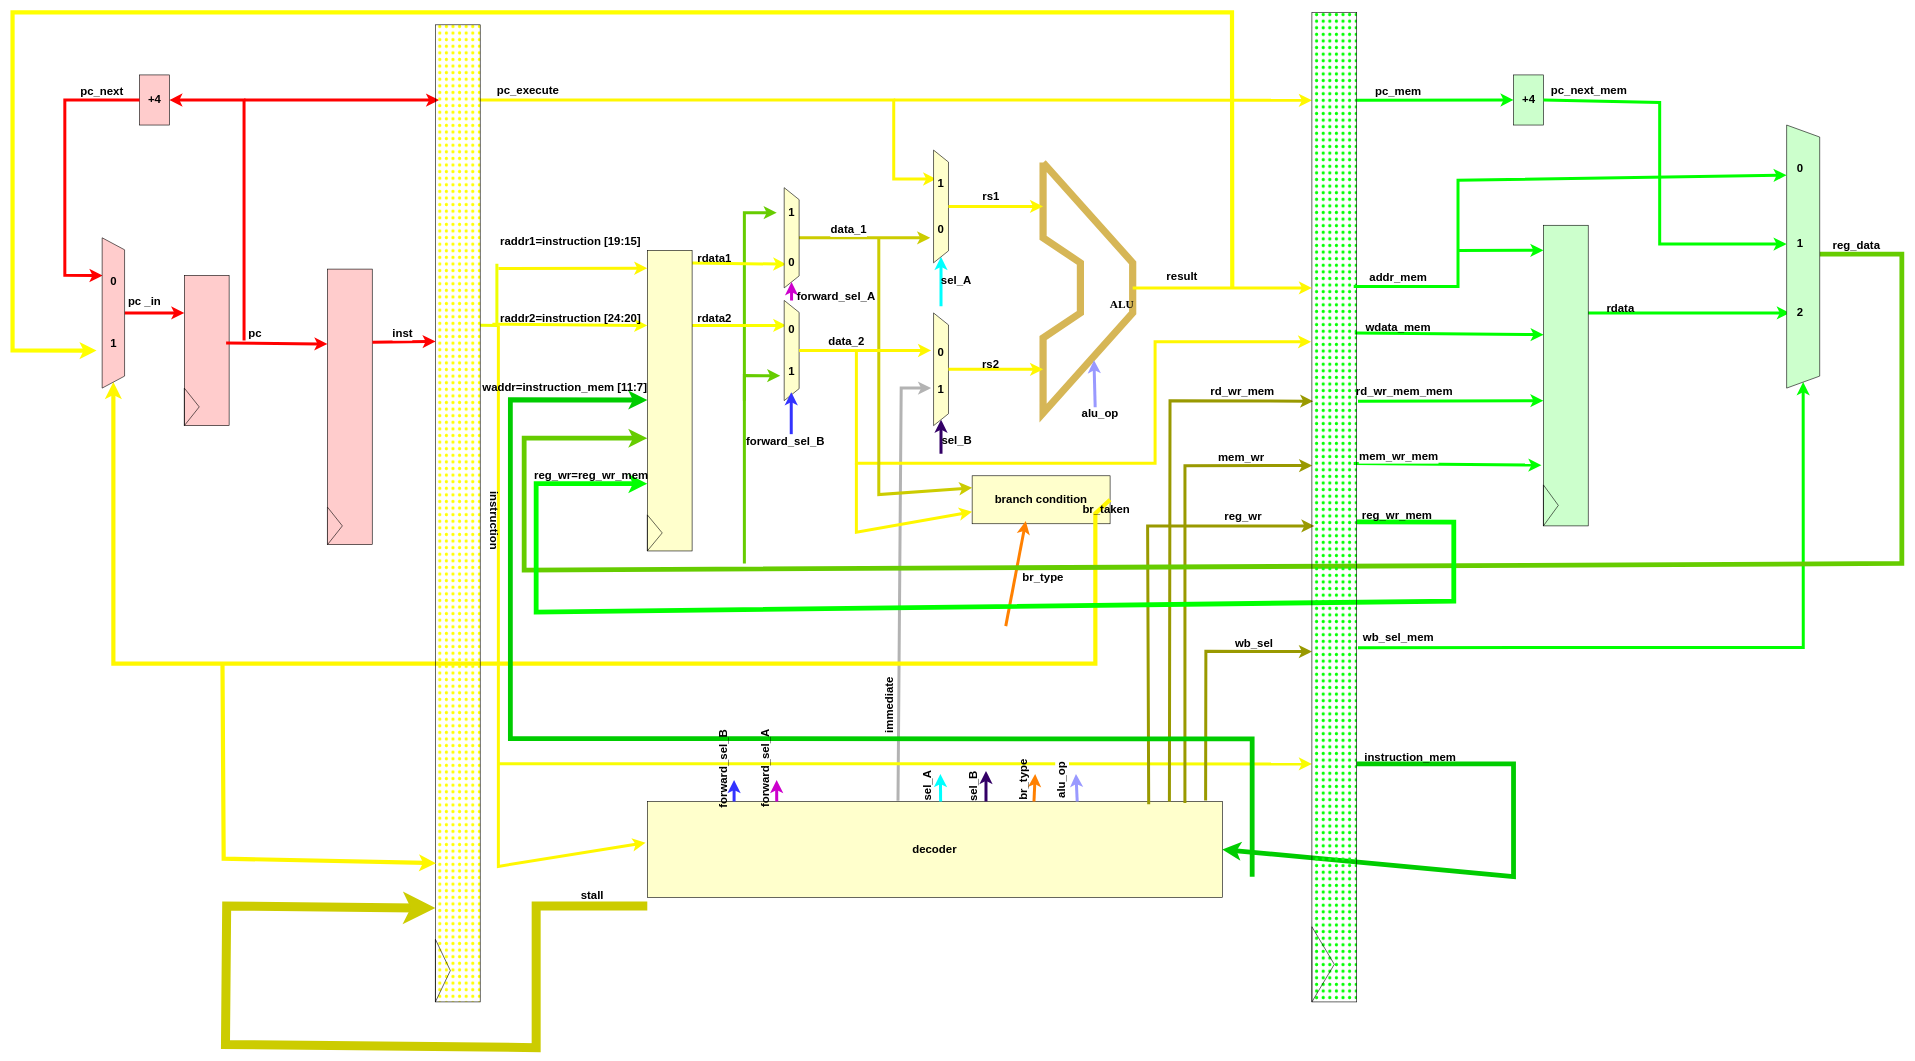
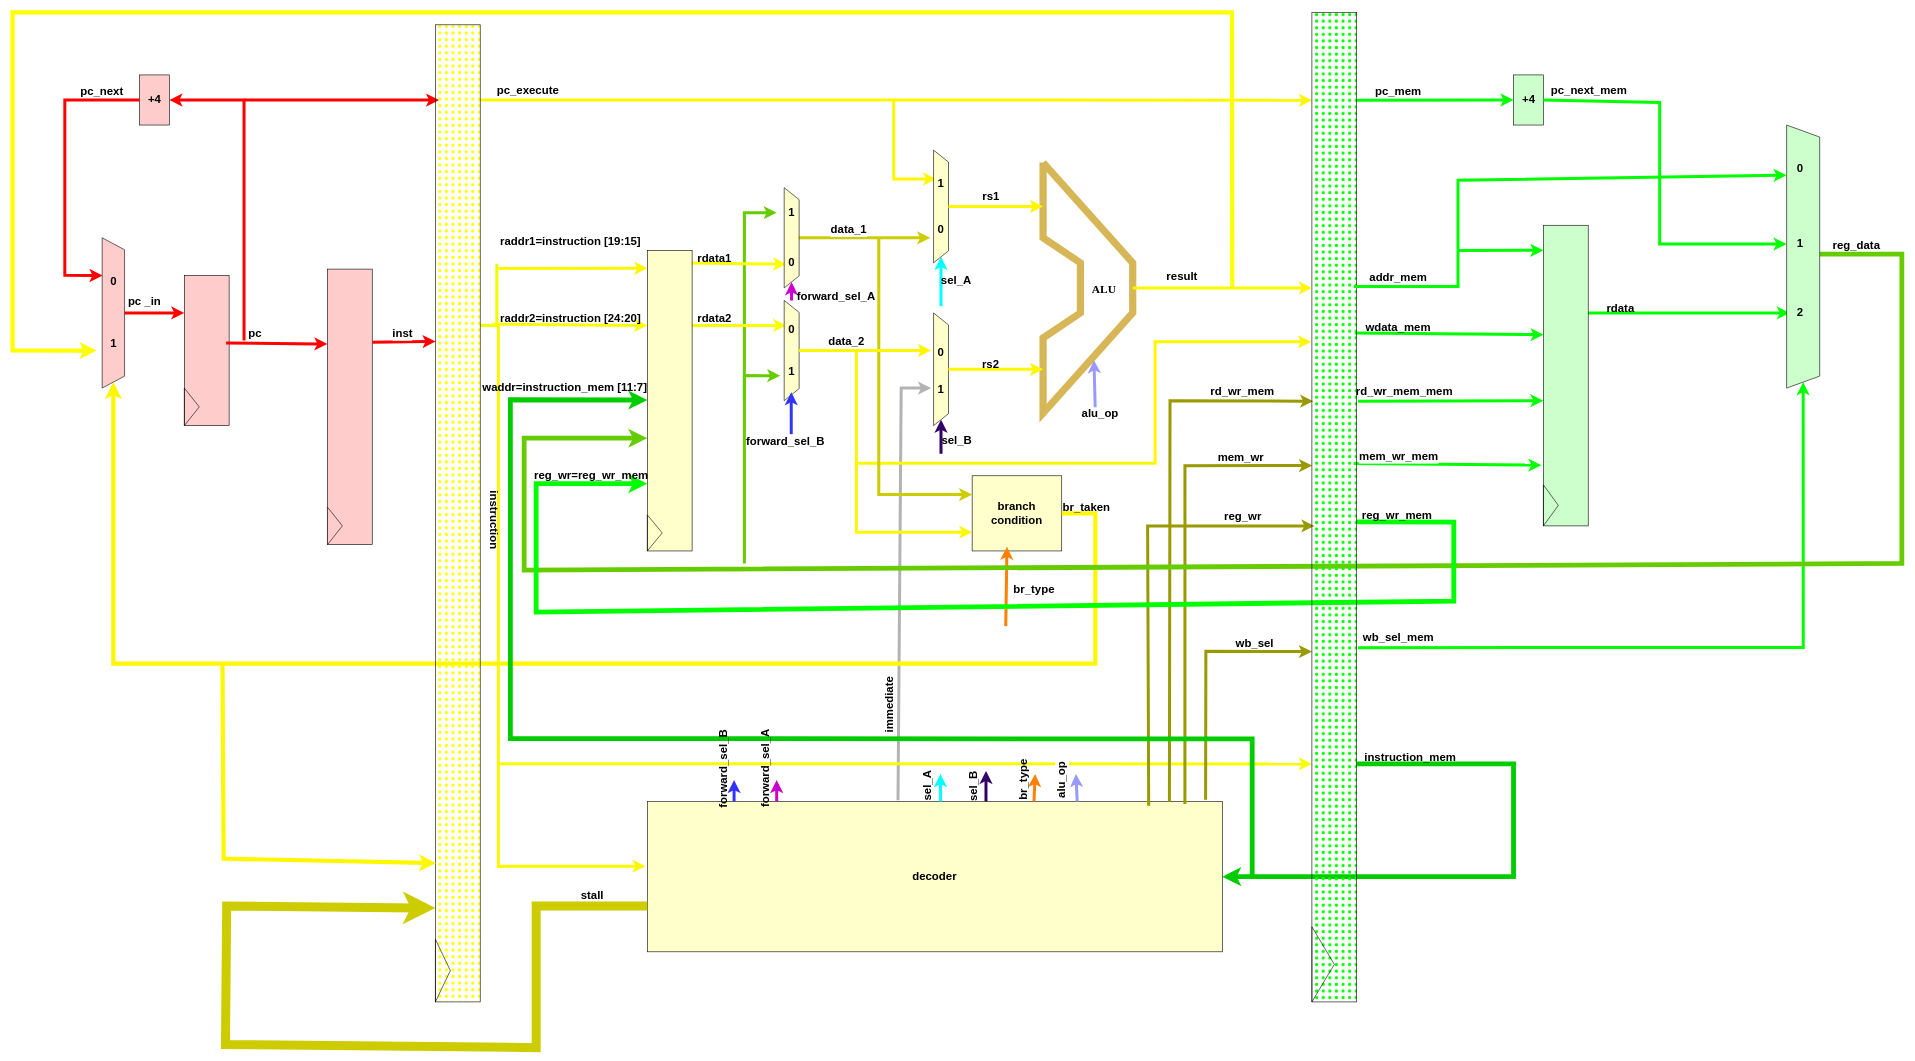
(1122, 304) -> (1104, 289)
(1041, 500) -> (1017, 514)
(935, 850) -> (935, 877)
